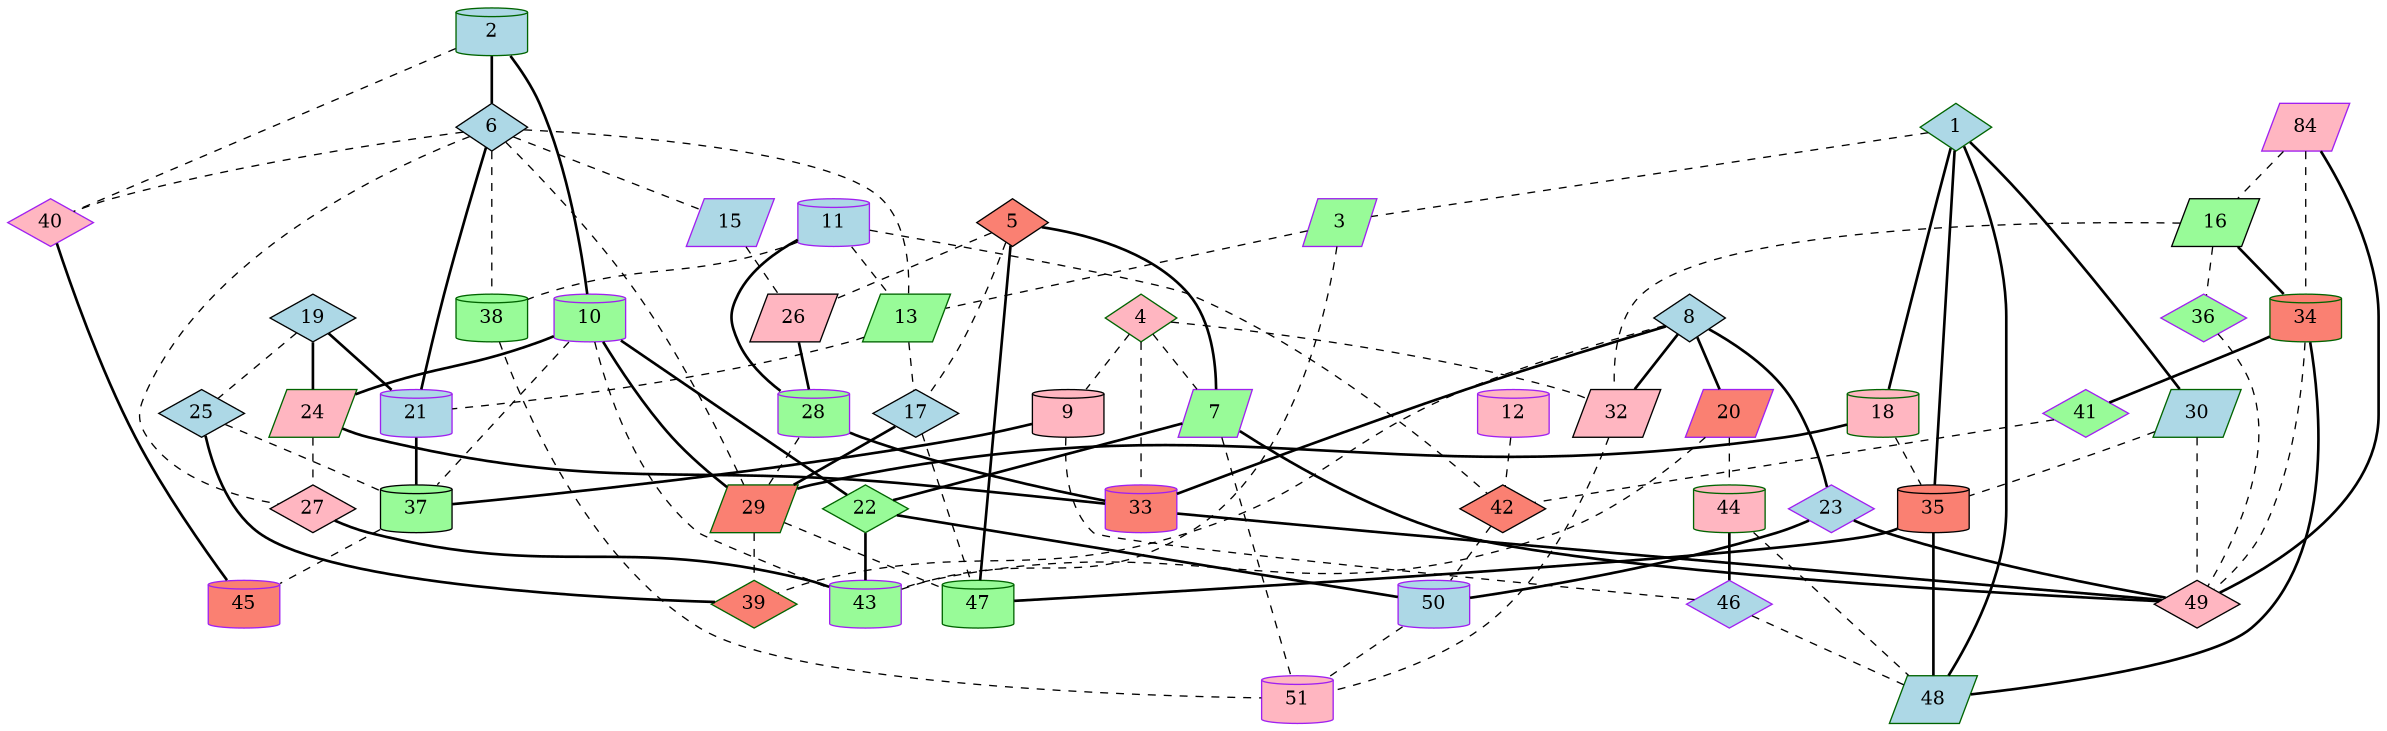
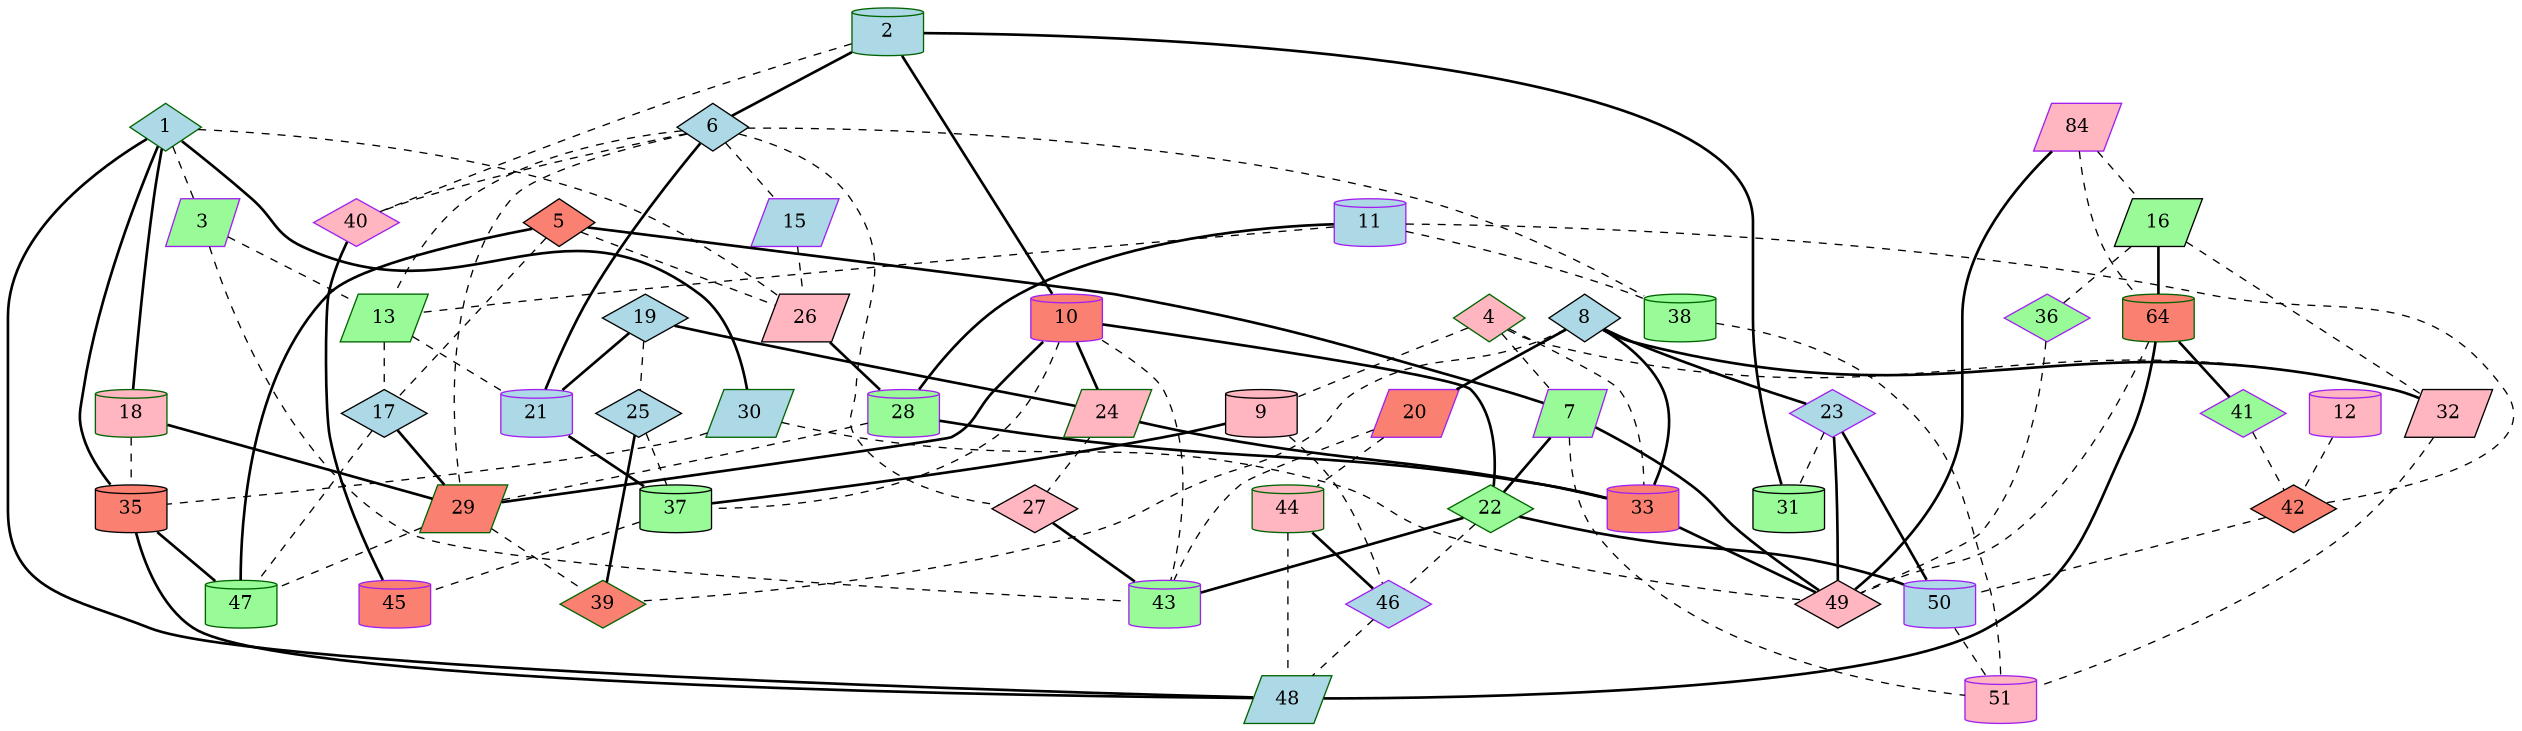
none -> (472, 162)
(590, 318) -> (1067, 318)
(2306, 318) -> (2158, 318)
none -> (1789, 509)
none -> (1440, 556)
